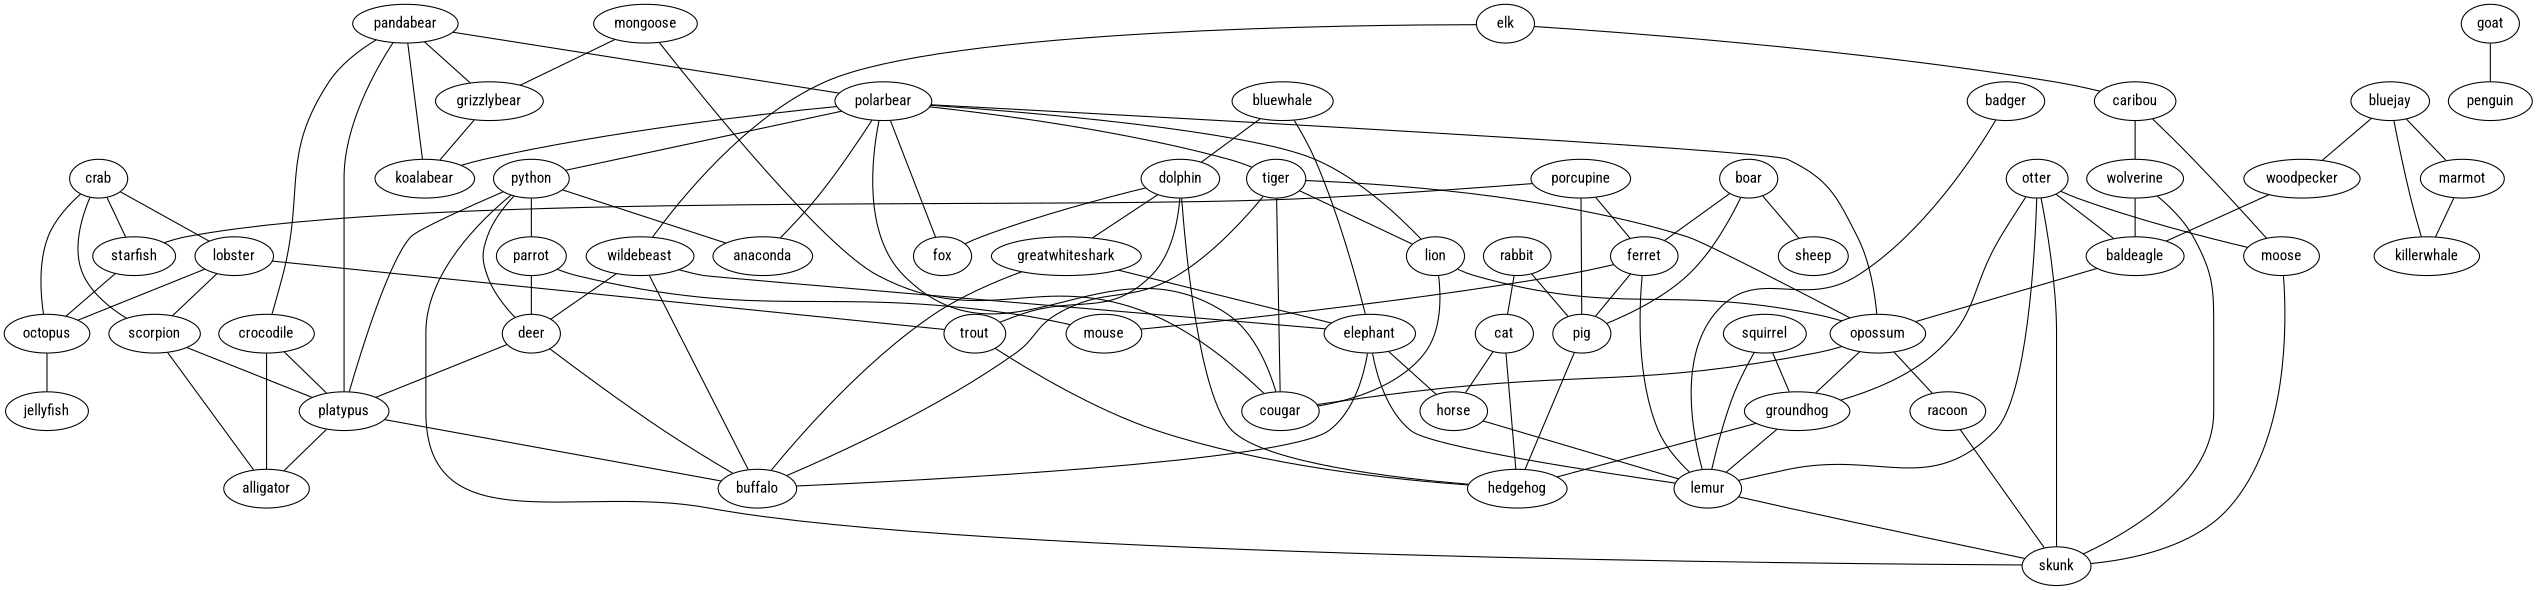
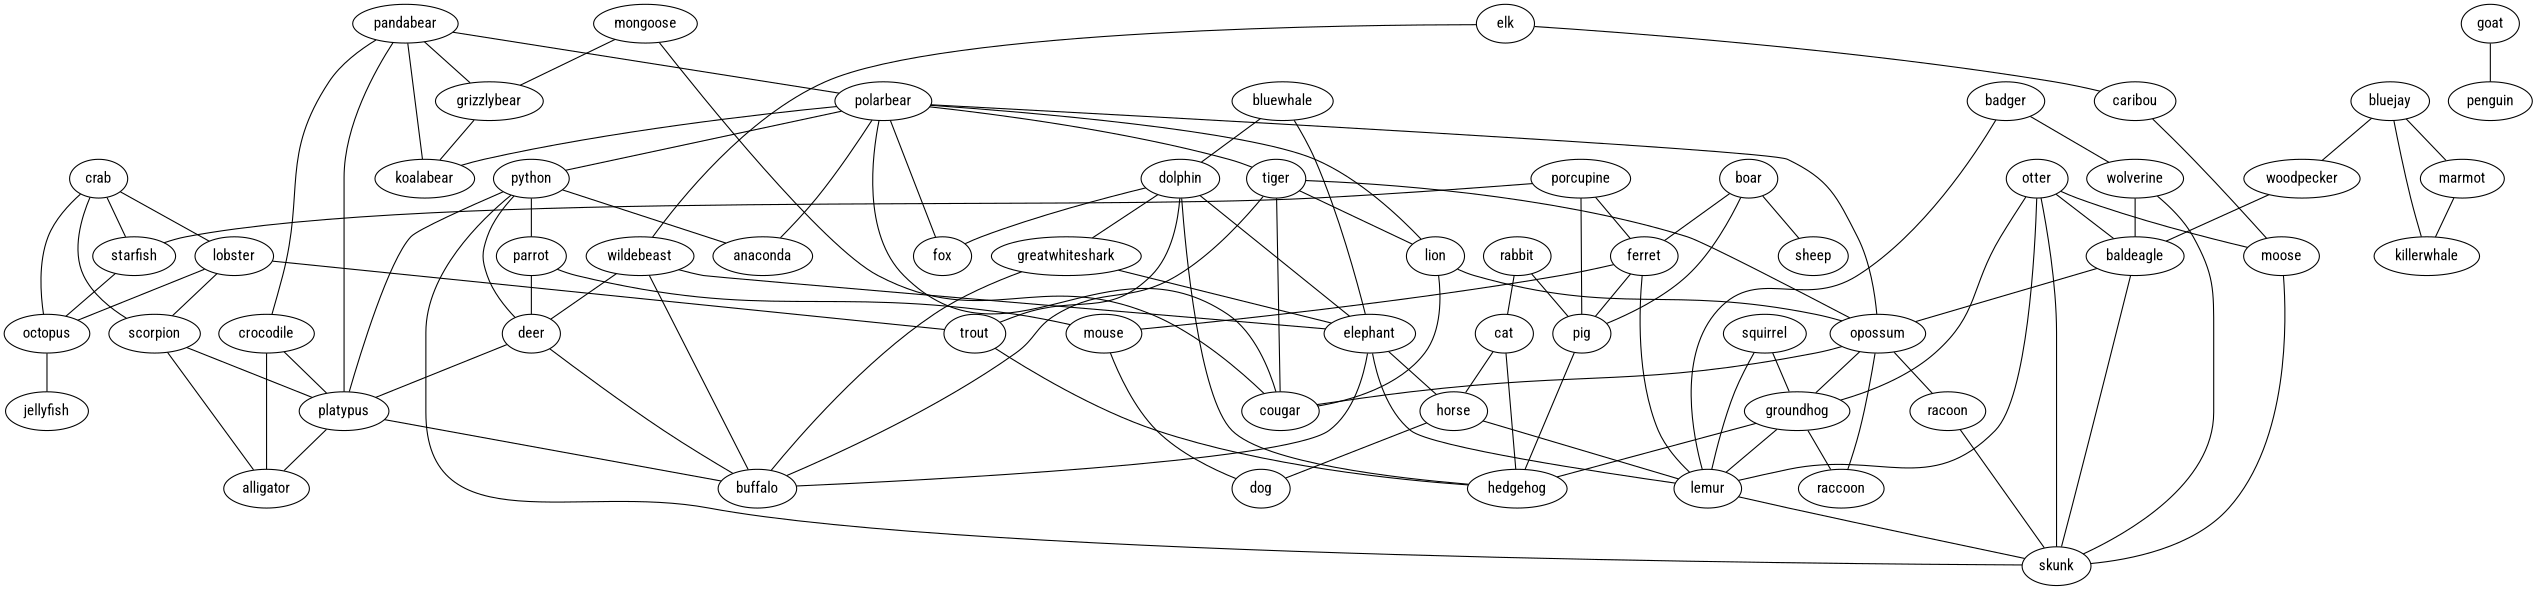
(2135, 140) -> (2070, 139)
none -> (1271, 253)
none -> (2096, 411)
none -> (1261, 489)
none -> (1841, 489)
